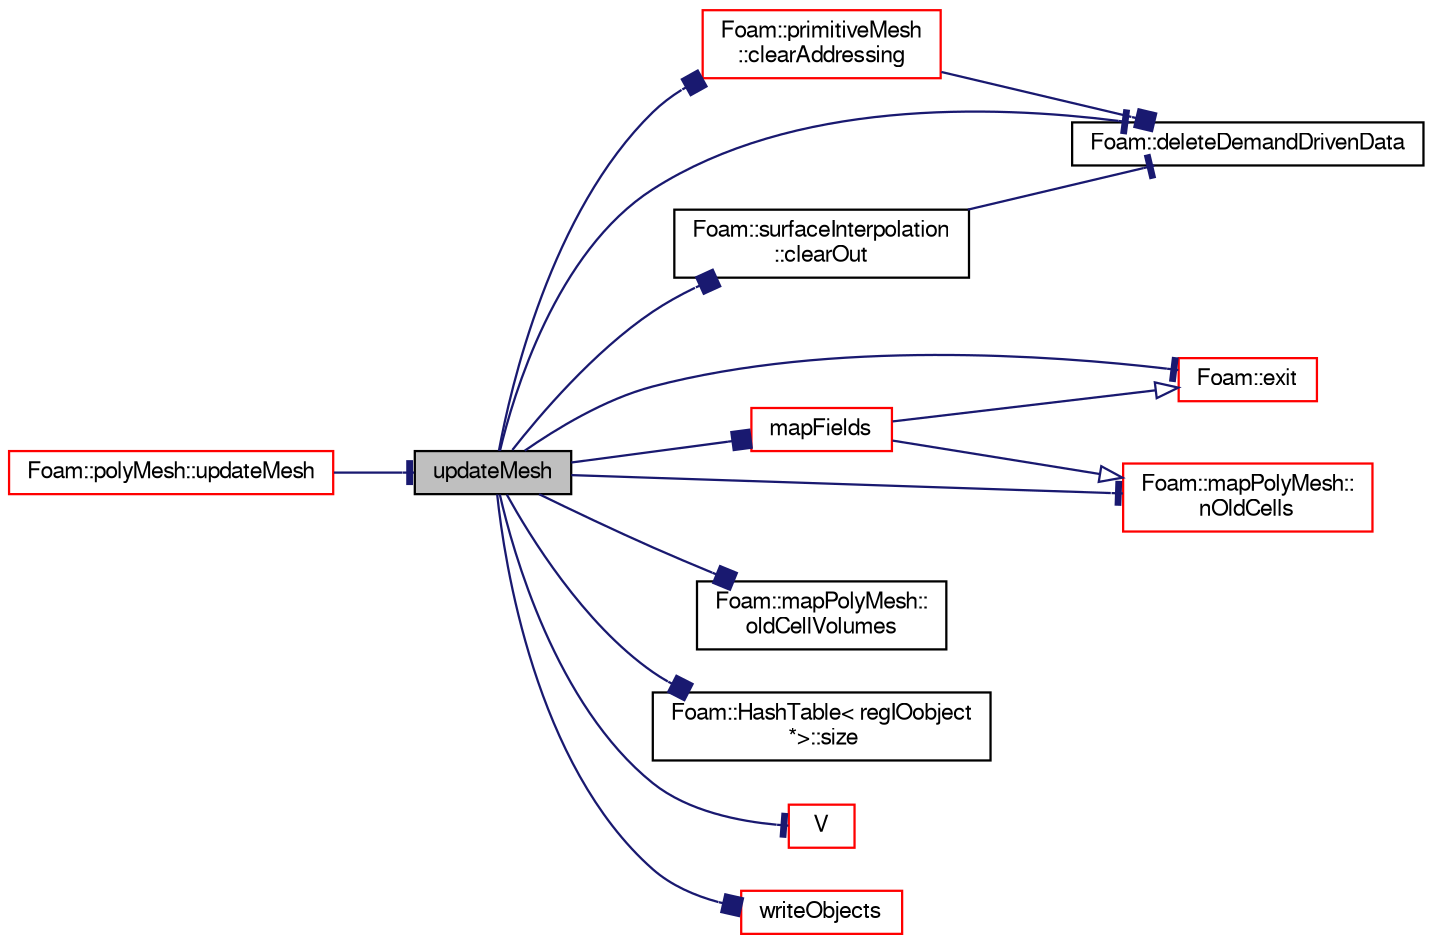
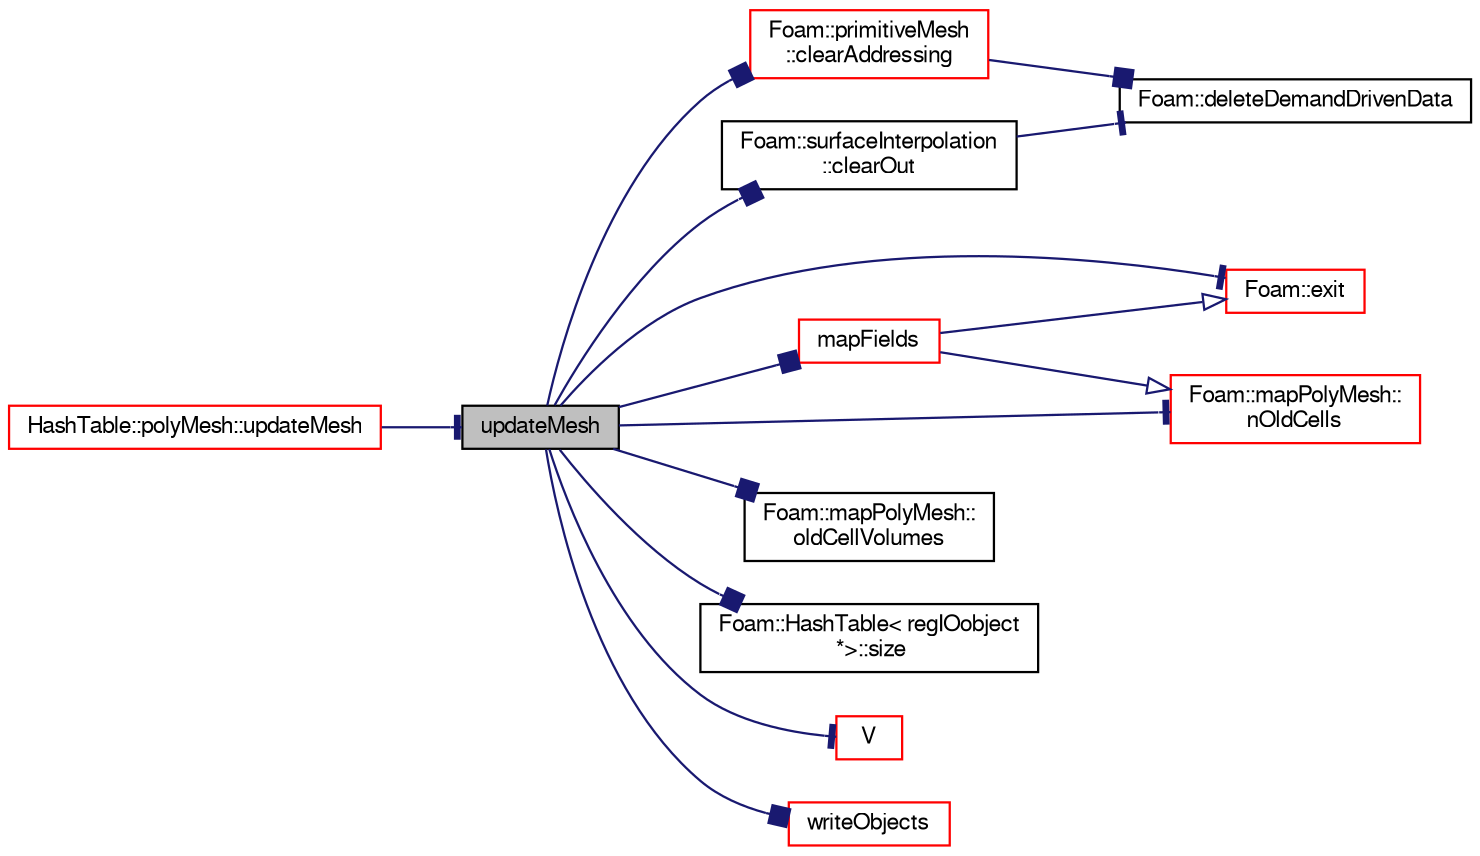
(729, 152) -> none
(171, 473) -> (195, 427)
